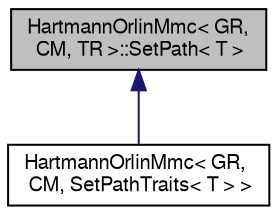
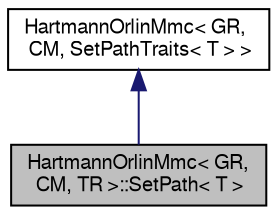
(139, 118) -> (139, 118)
